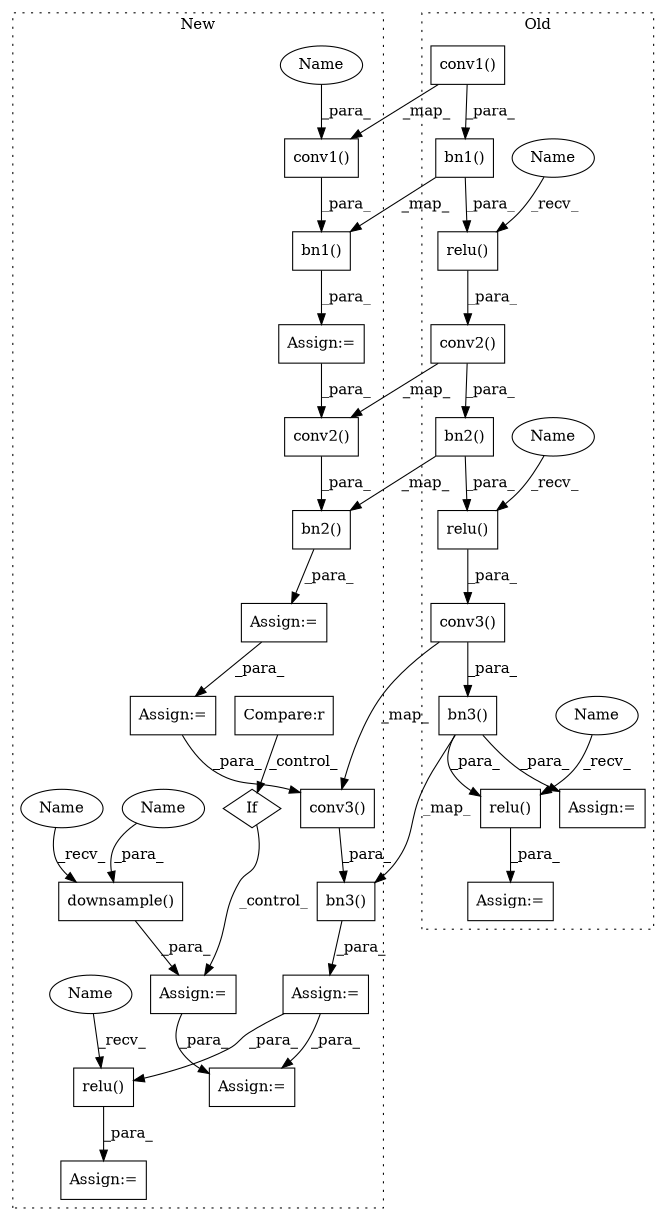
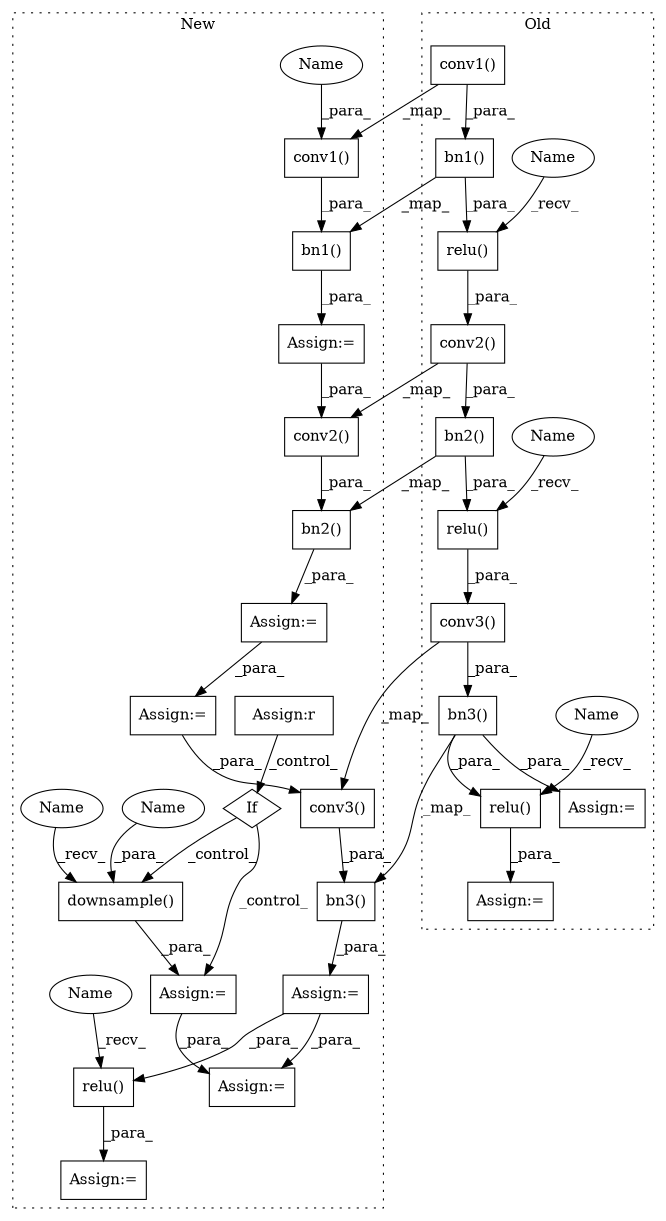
(284, 716) -> (284, 716)
none -> (192, 844)
